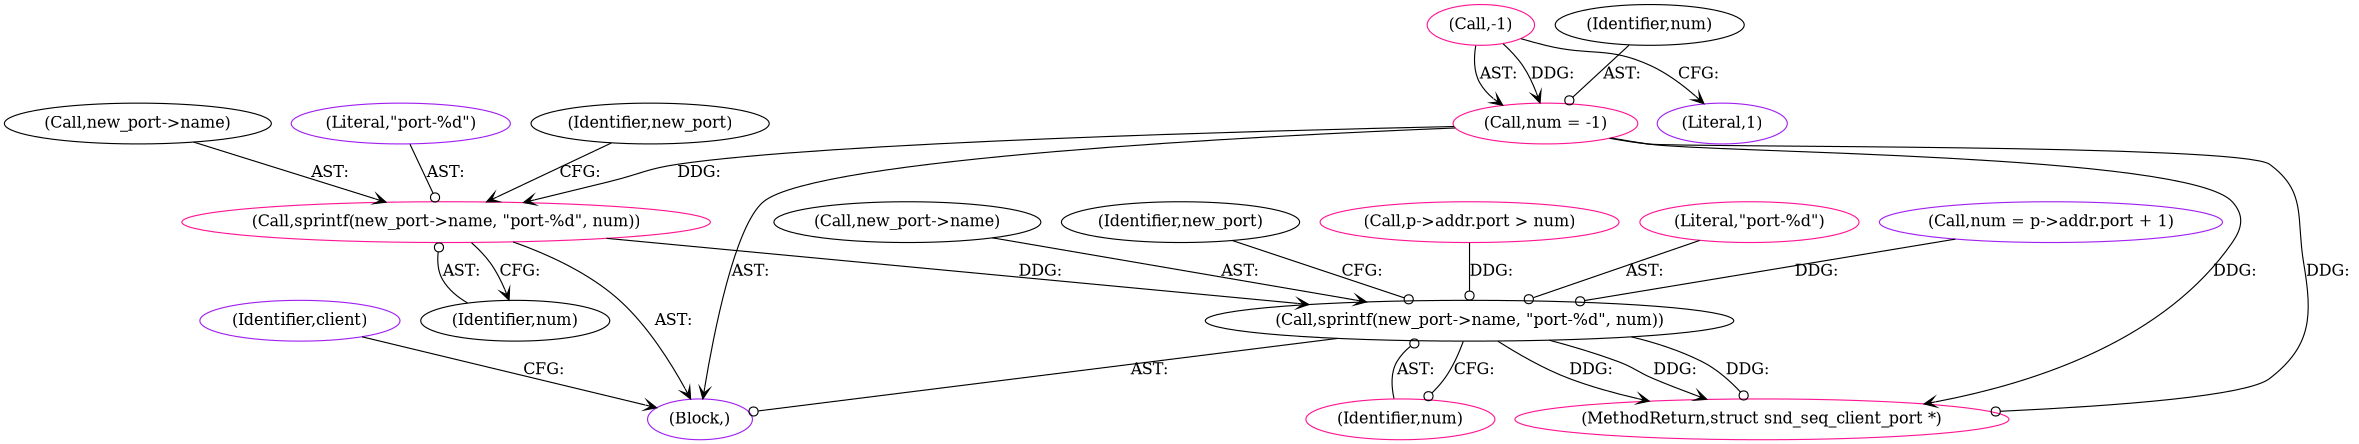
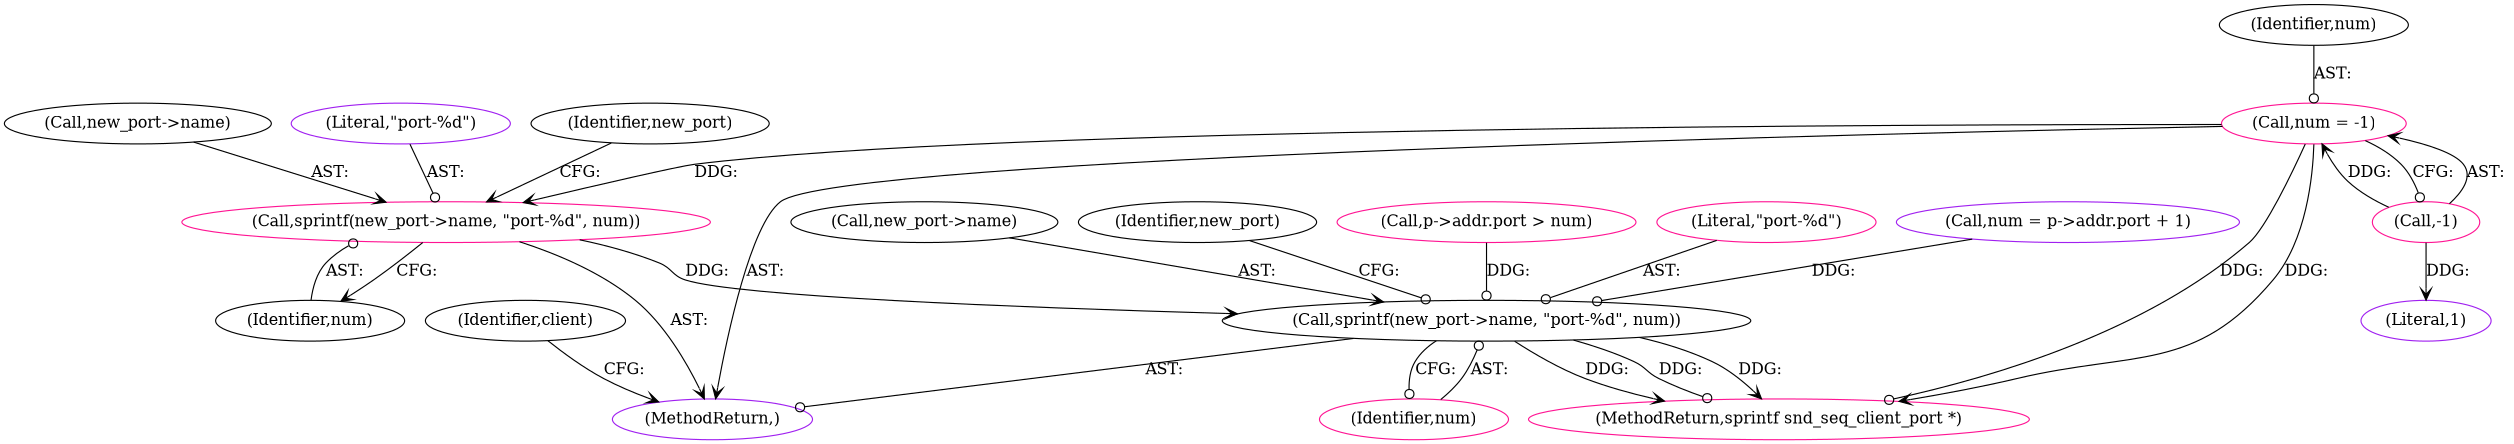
(1701, 74) -> (2450, 271)
none -> (2398, 161)
(300, 321) -> (525, 321)
(700, 419) -> (712, 419)
(1762, 419) -> (1779, 419)
